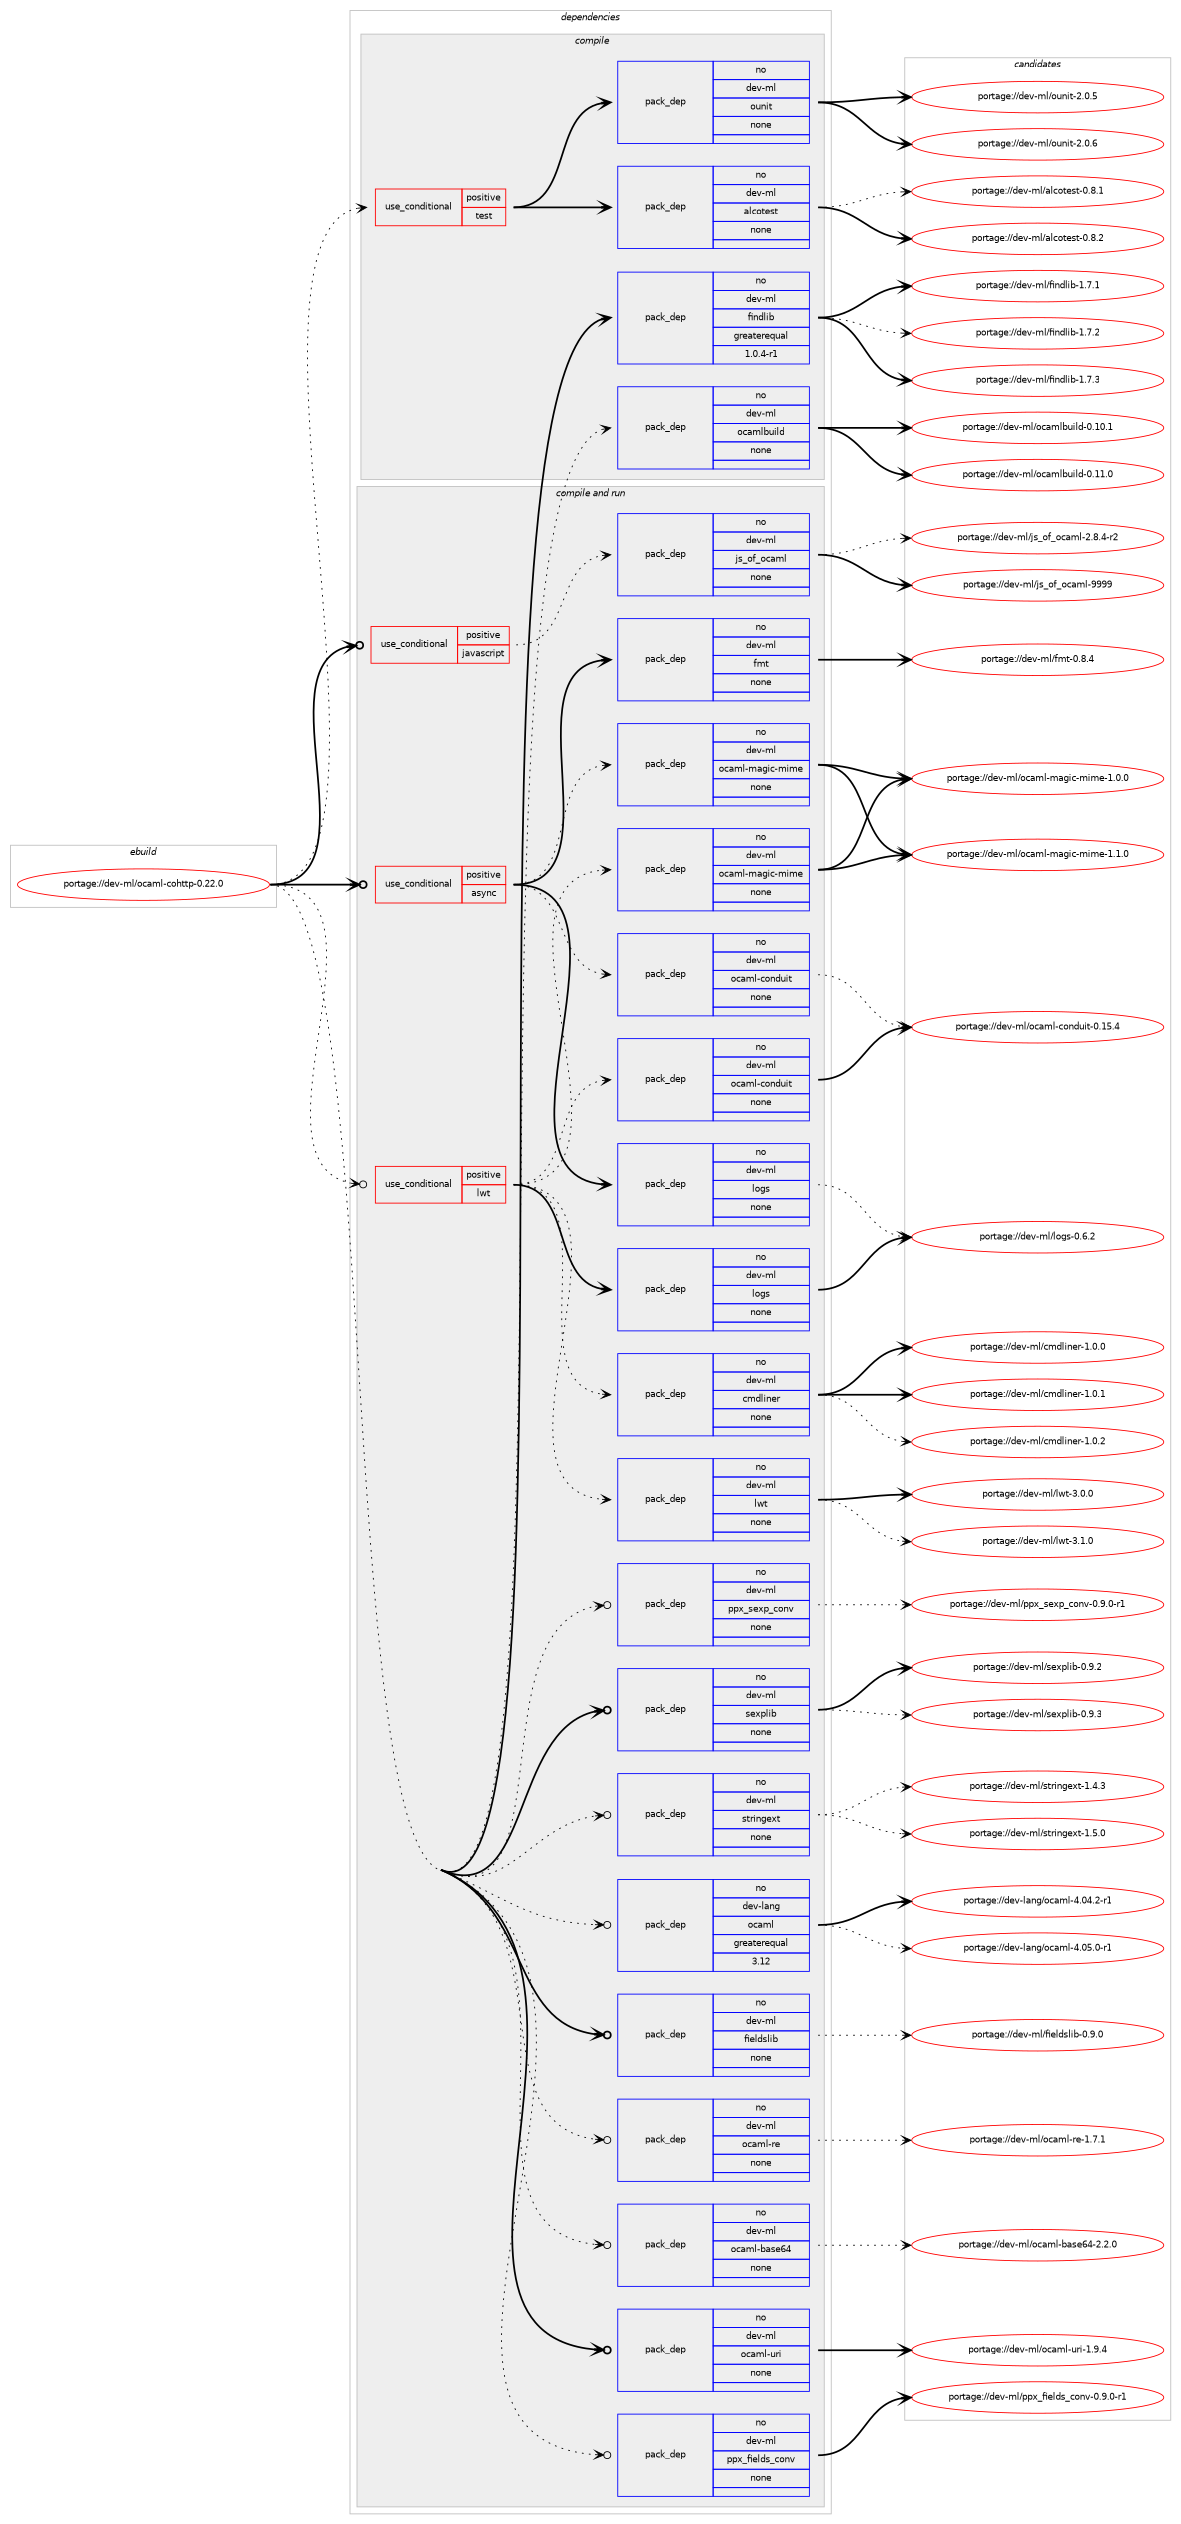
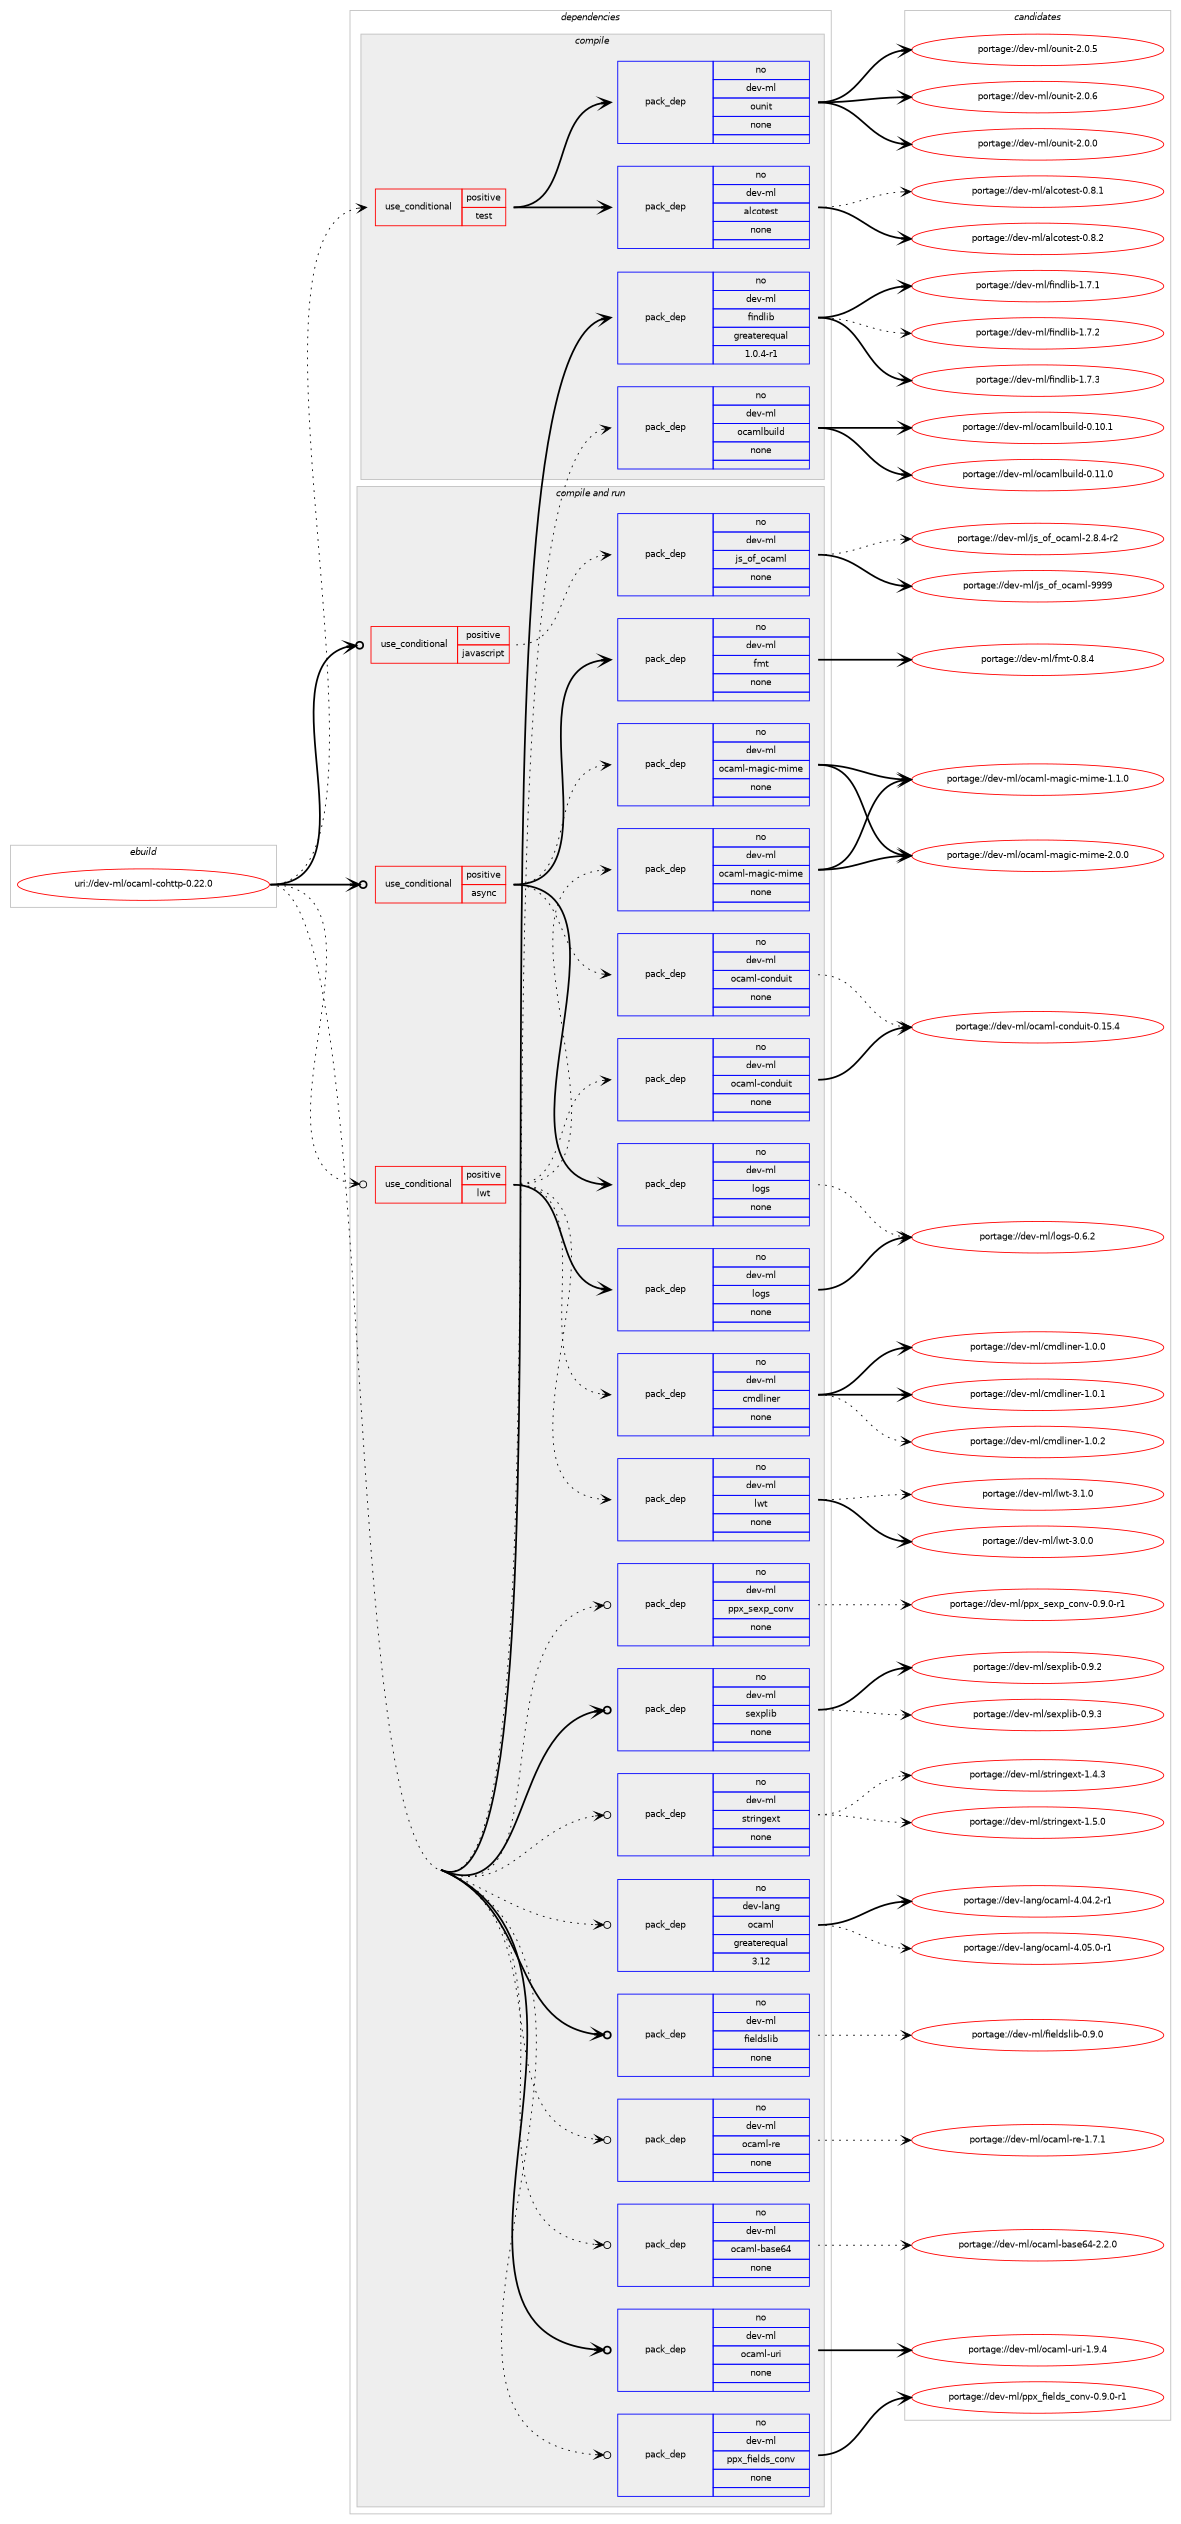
none -> (1038, 144)
(1038, 779) -> (1038, 856)
(144, 885) -> (144, 885)
